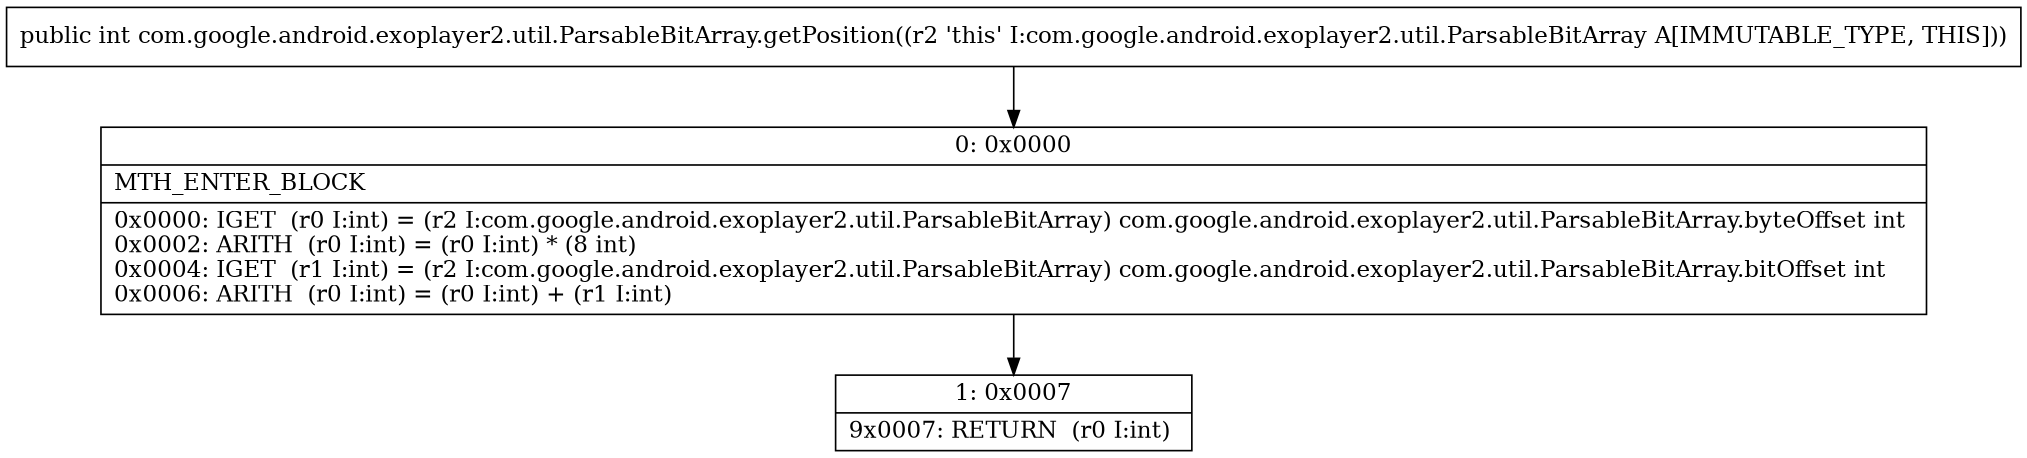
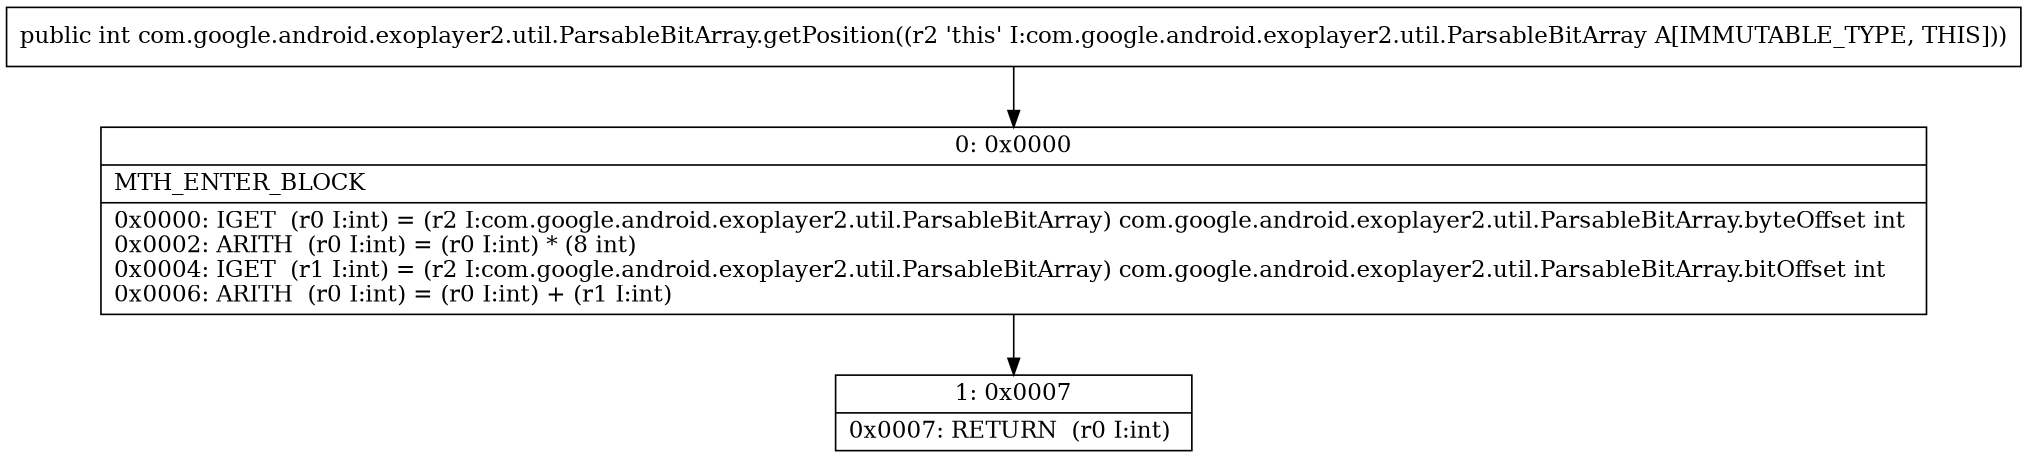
(1014, 431) -> (1014, 431)
